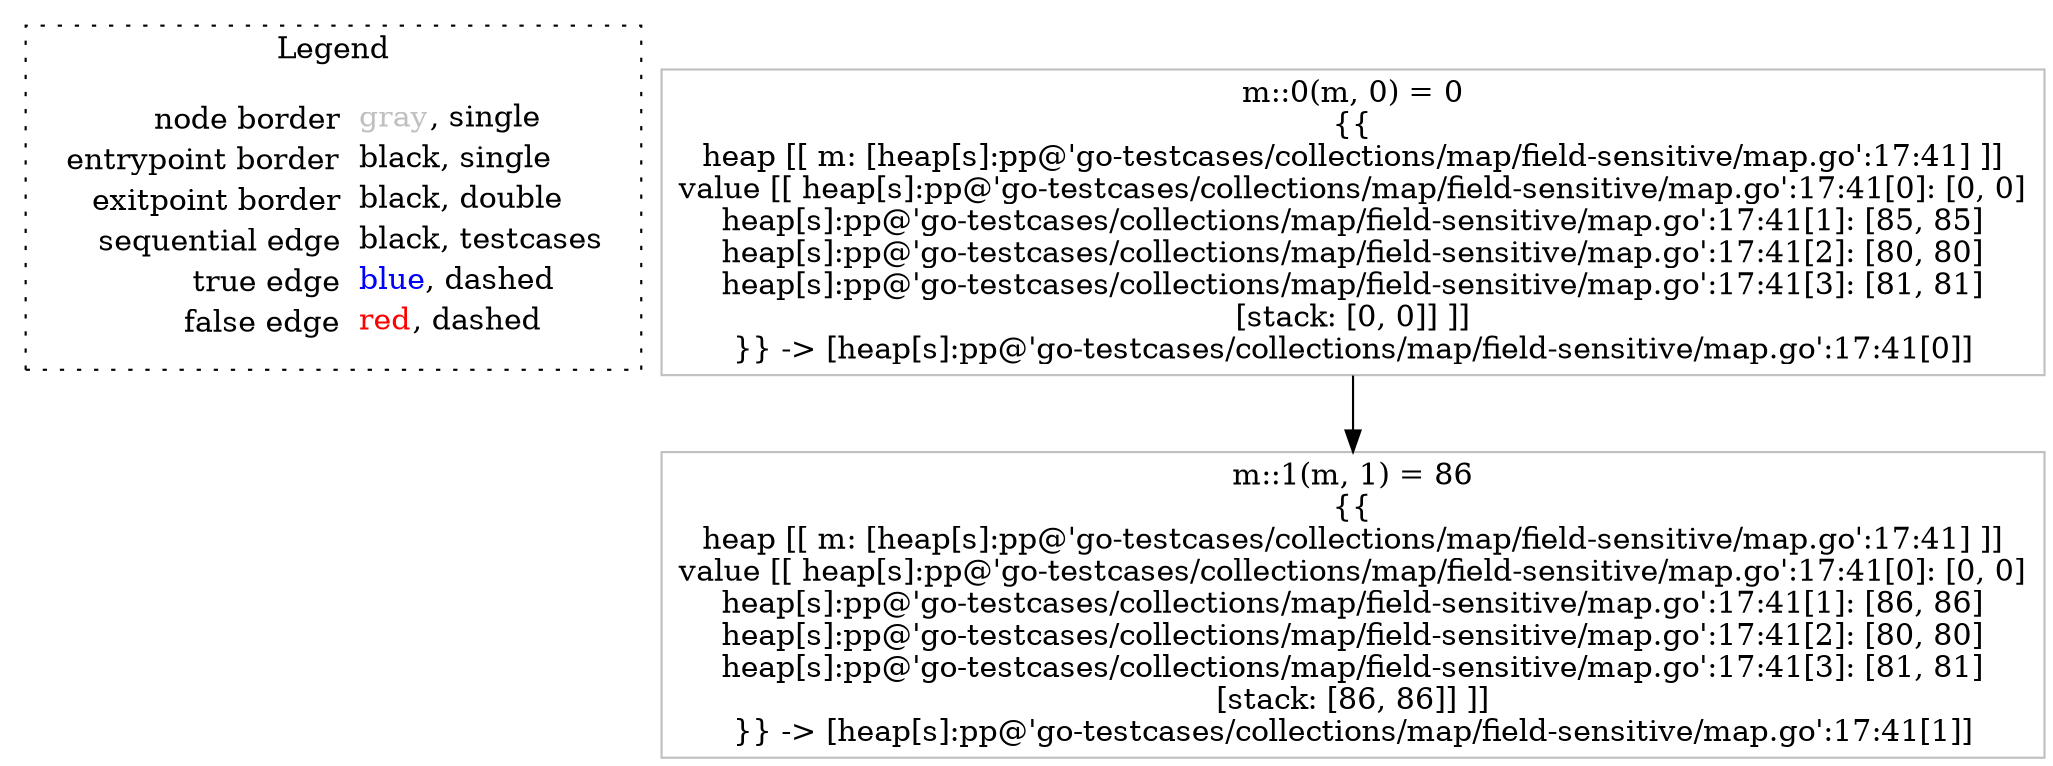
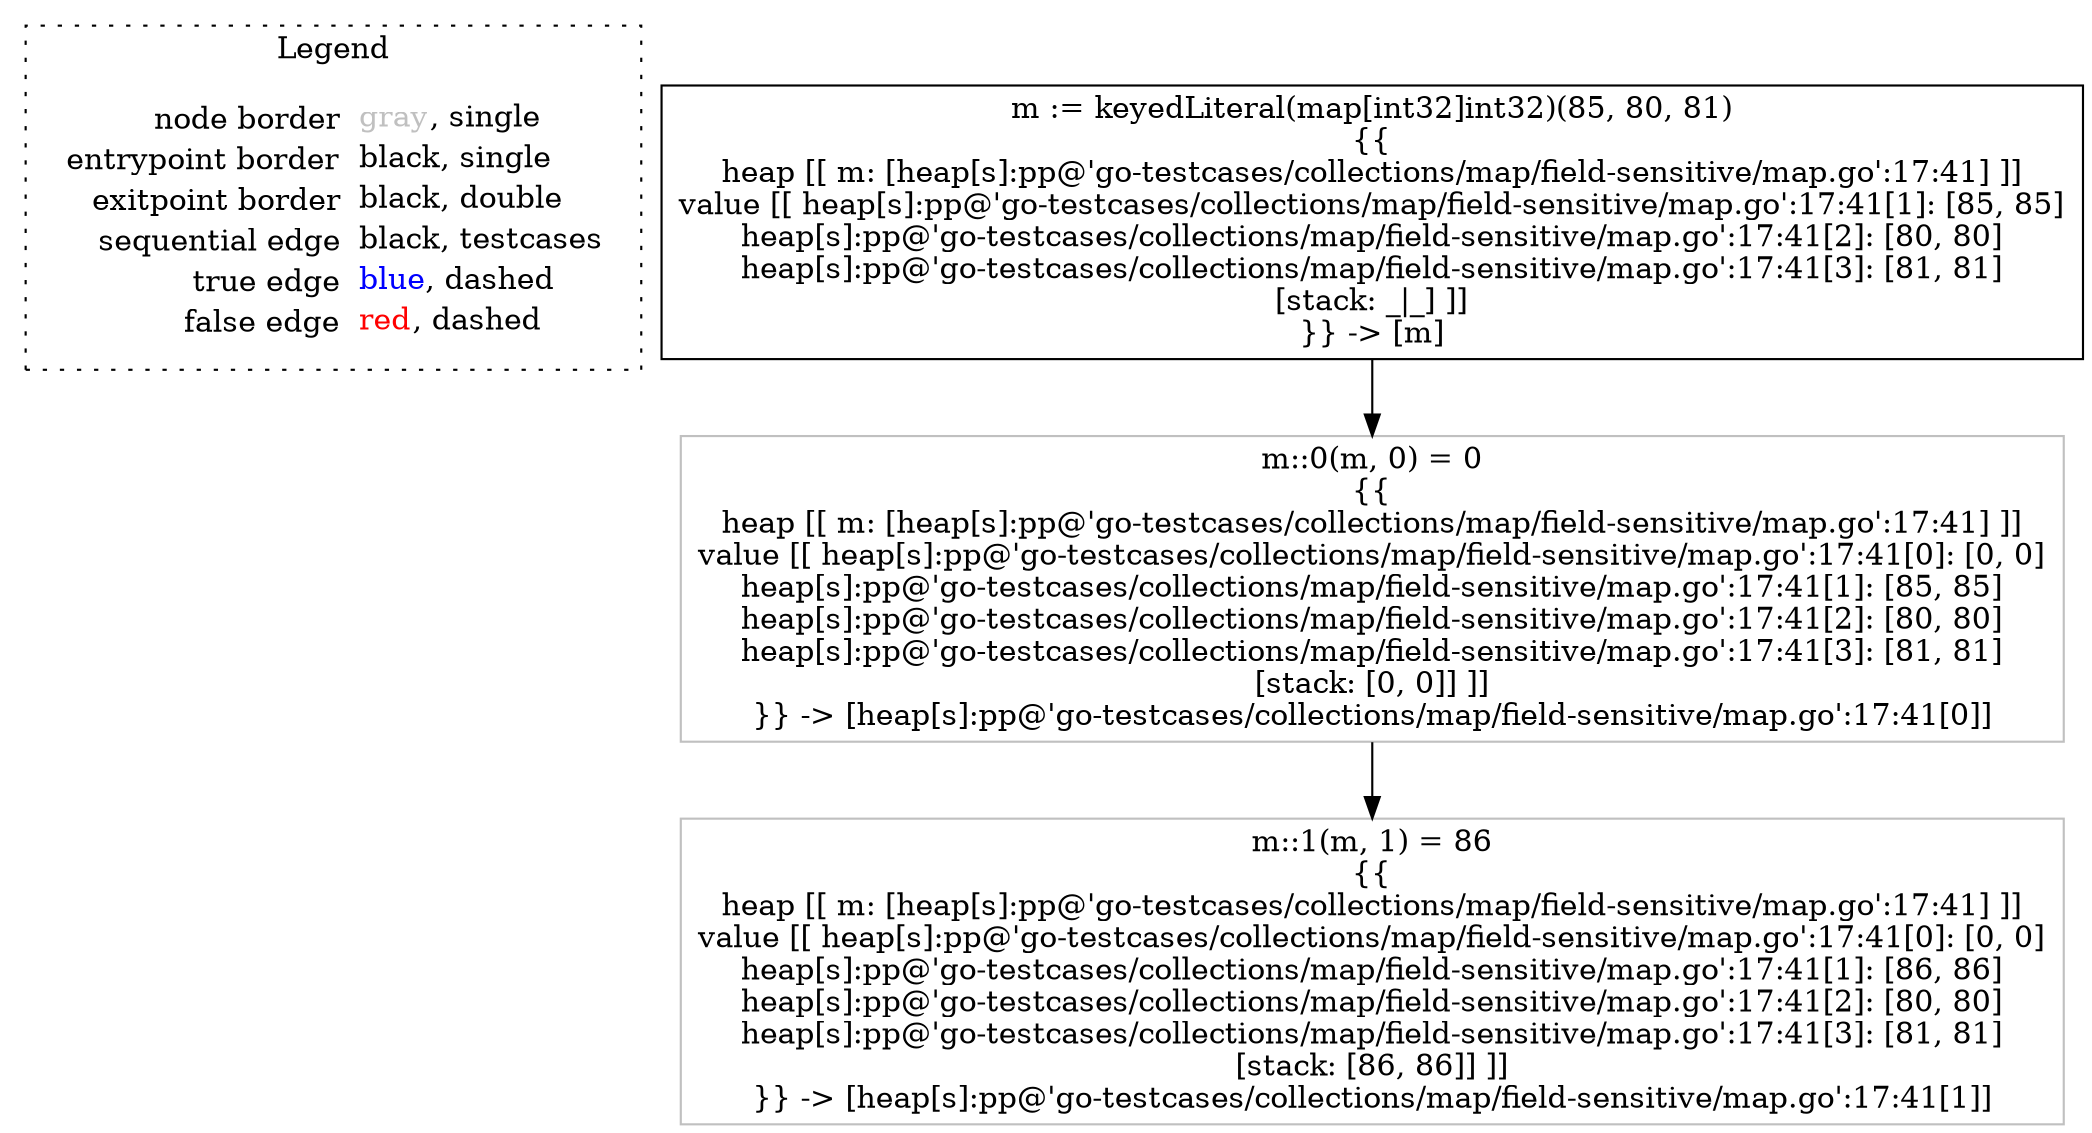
none -> (1372, 222)
